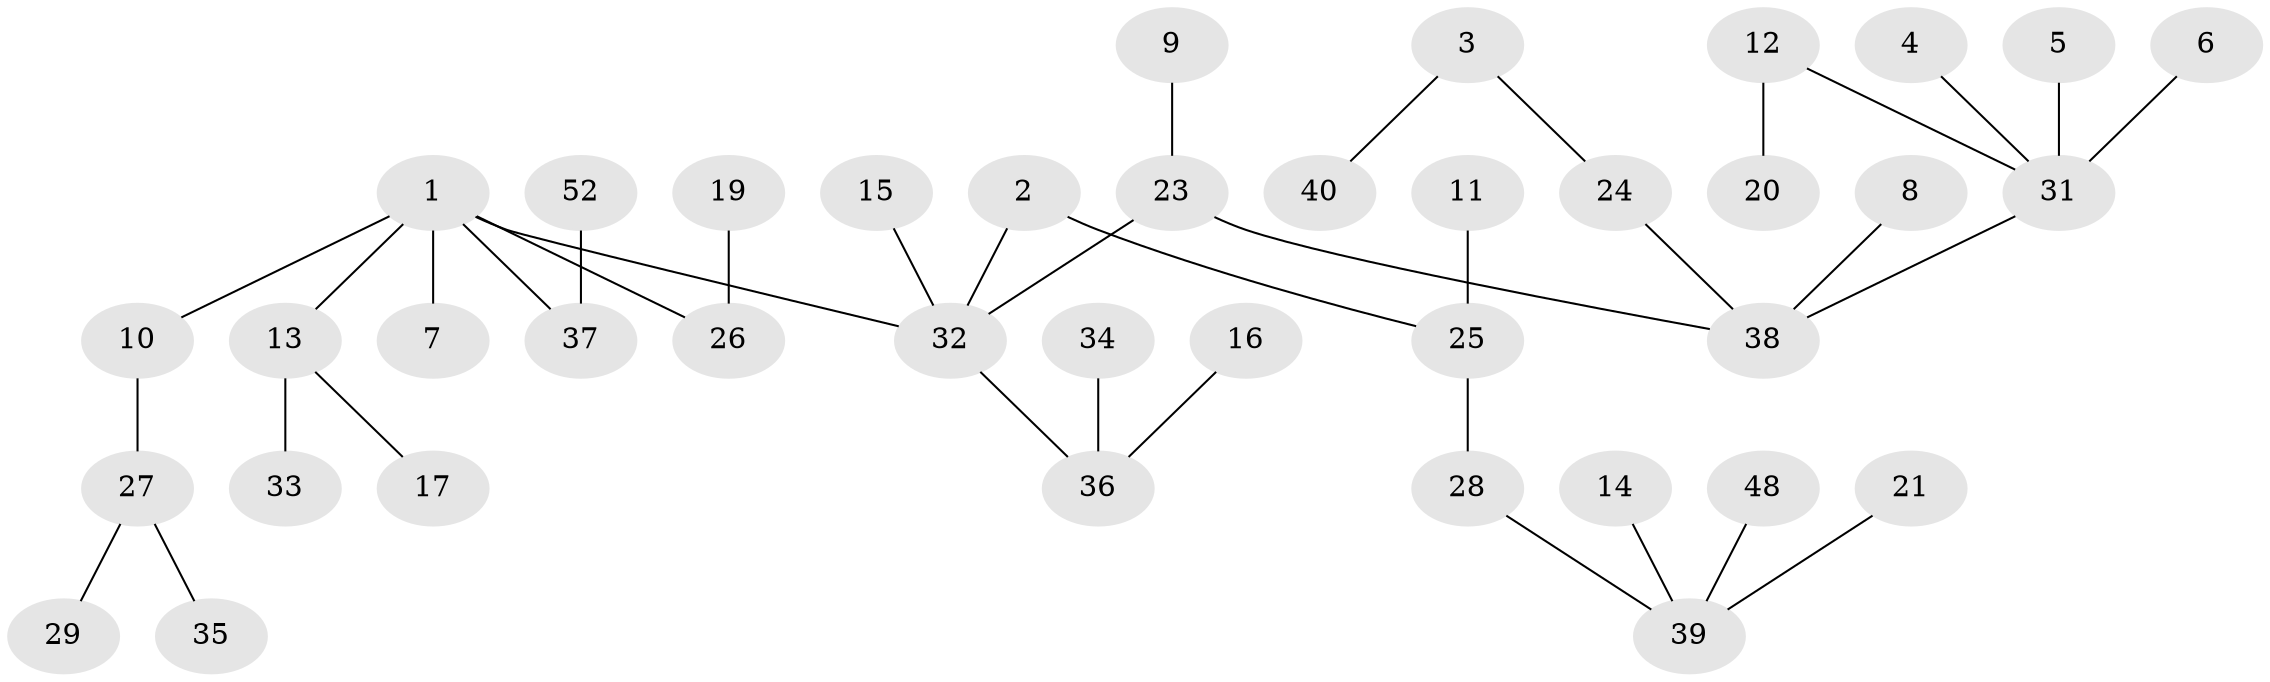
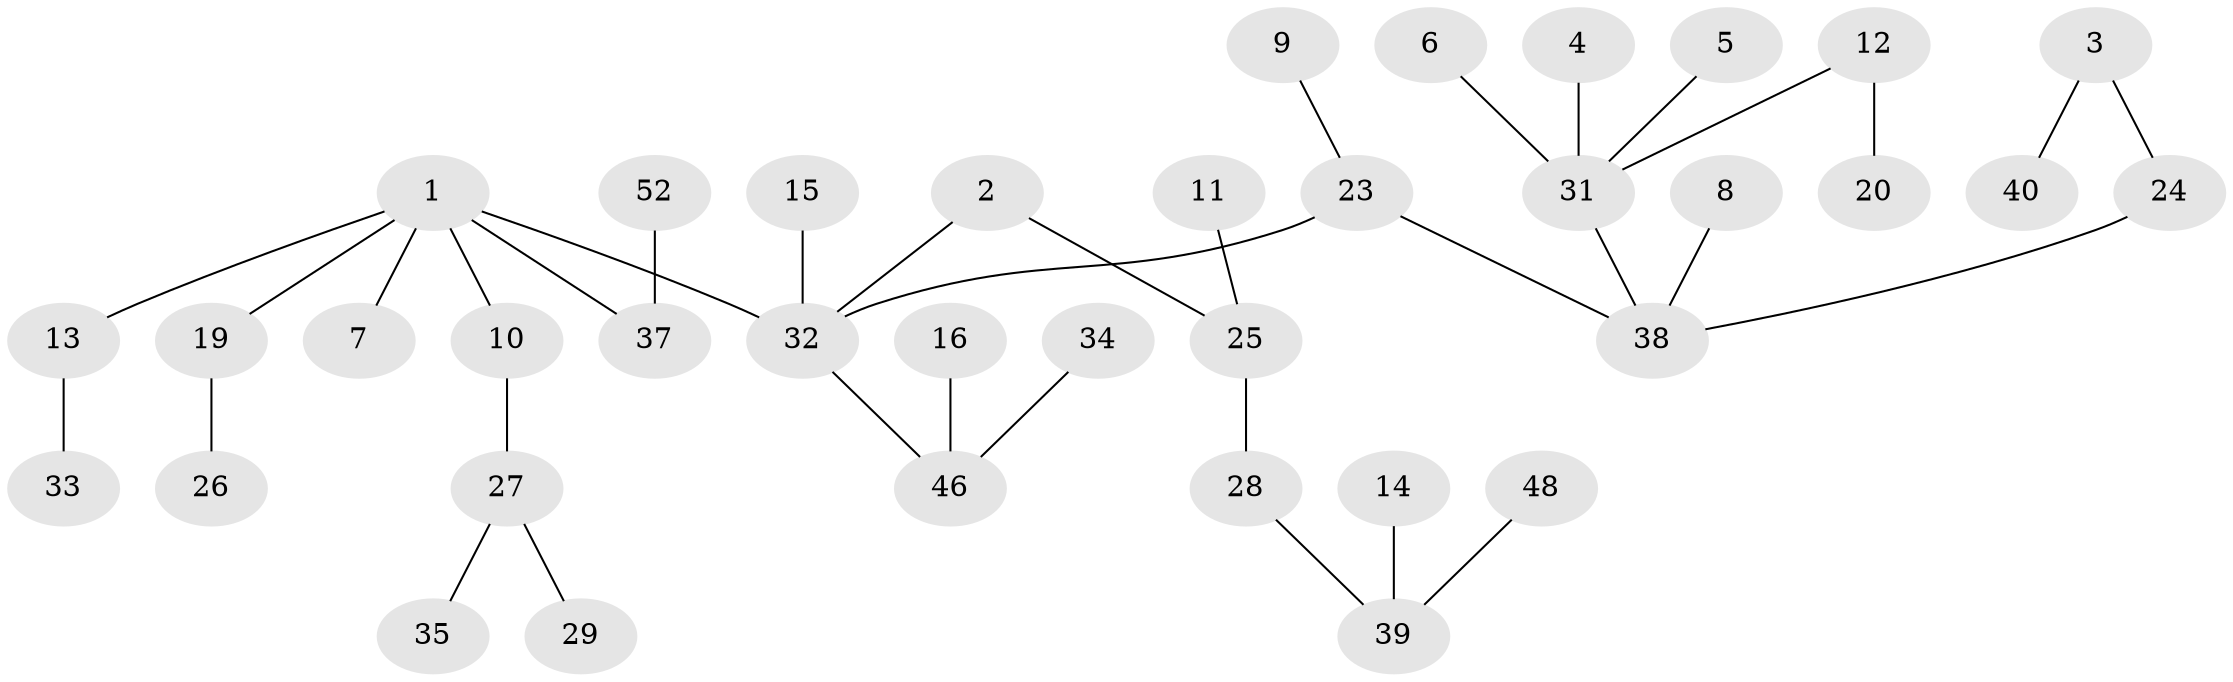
(565, 259) -> (322, 267)
(433, 489) -> none
(1098, 489) -> (950, 489)
(1911, 489) -> none
